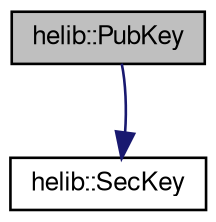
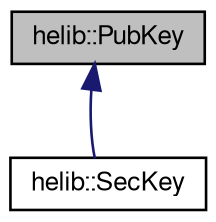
(126, 98) -> (91, 124)
